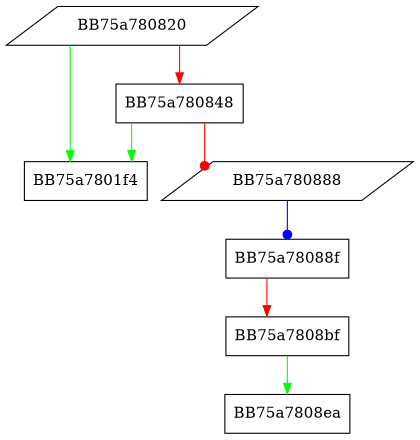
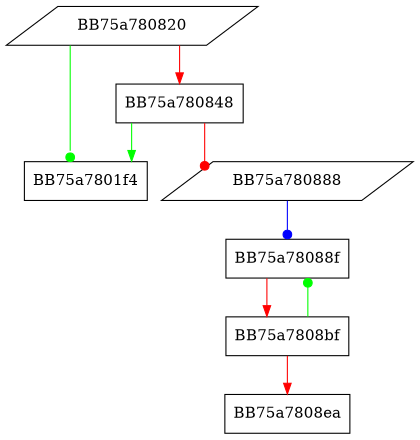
(70, 98) -> (70, 98)
none -> (308, 302)
(287, 370) -> (287, 370)
